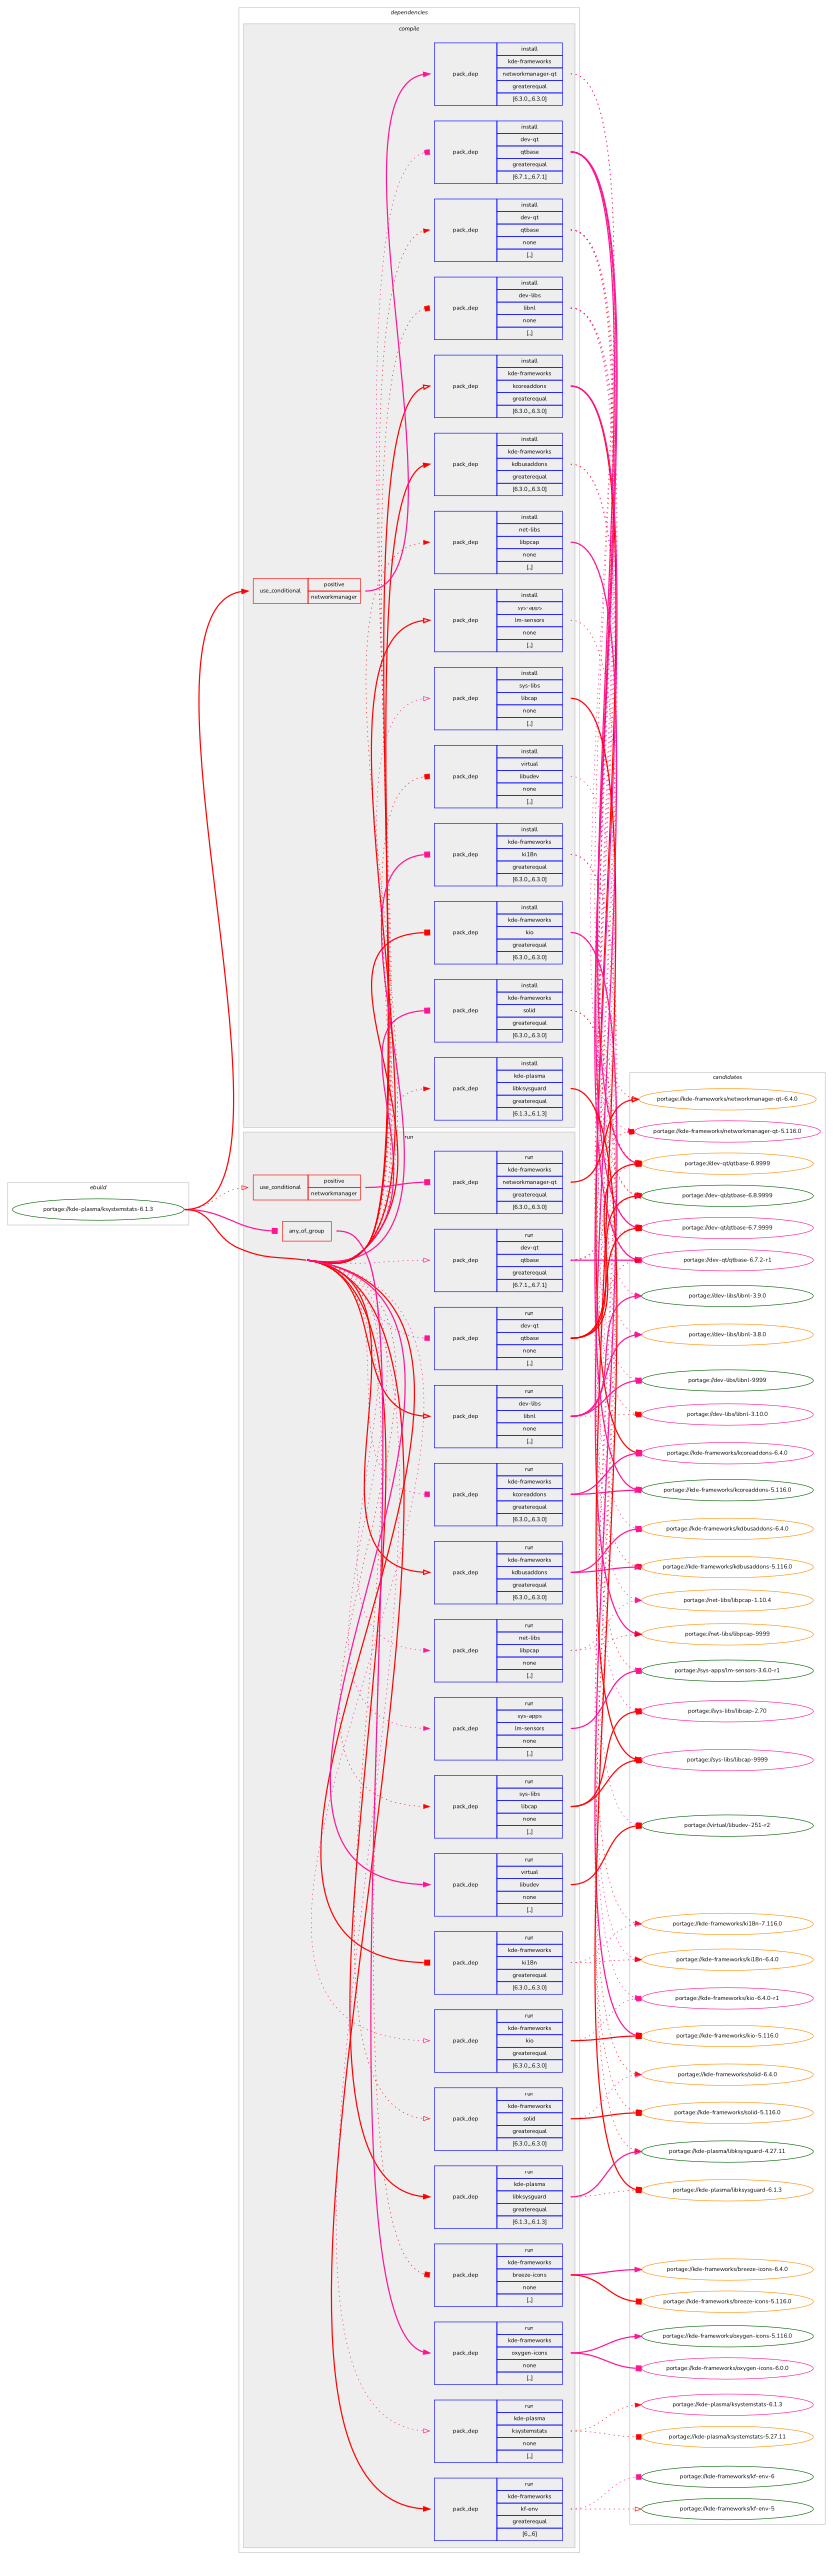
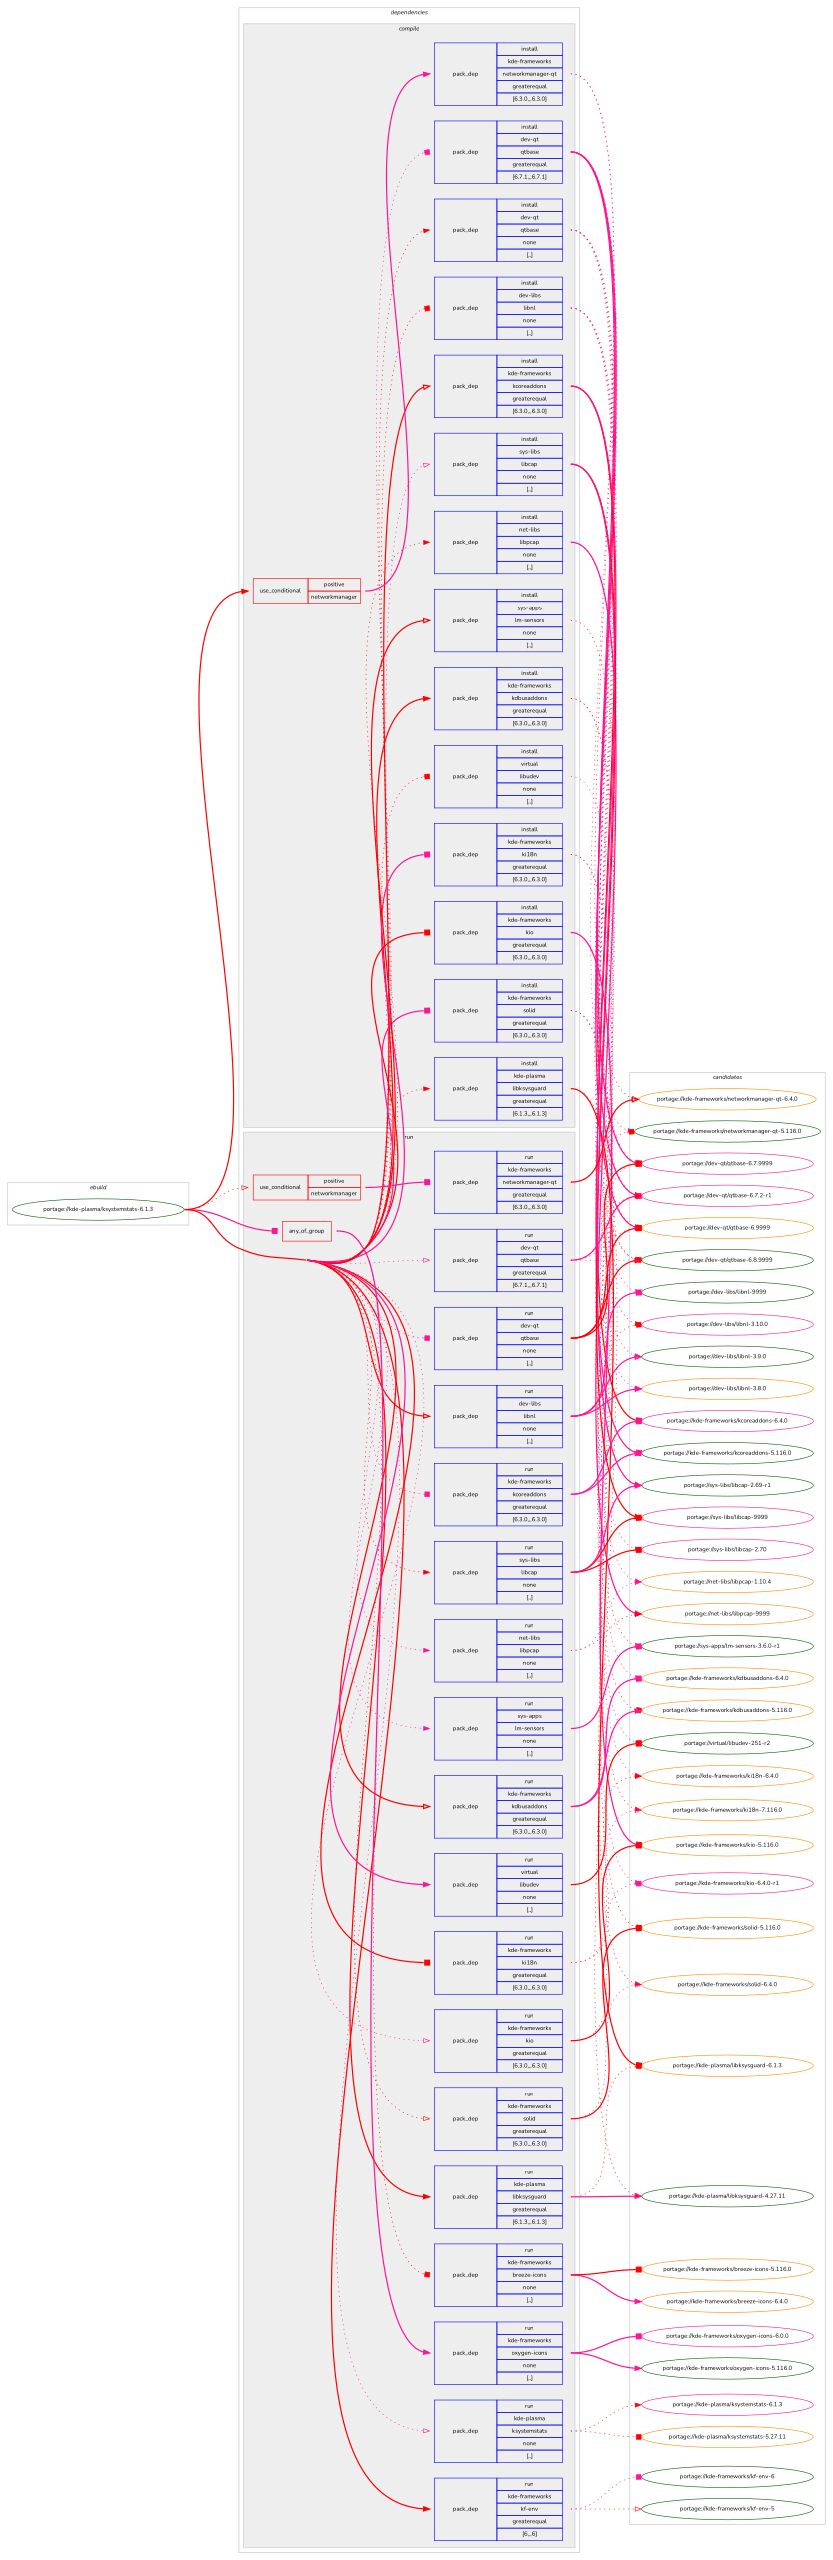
(728, 1131) -> (728, 1131)
none -> (728, 1485)
